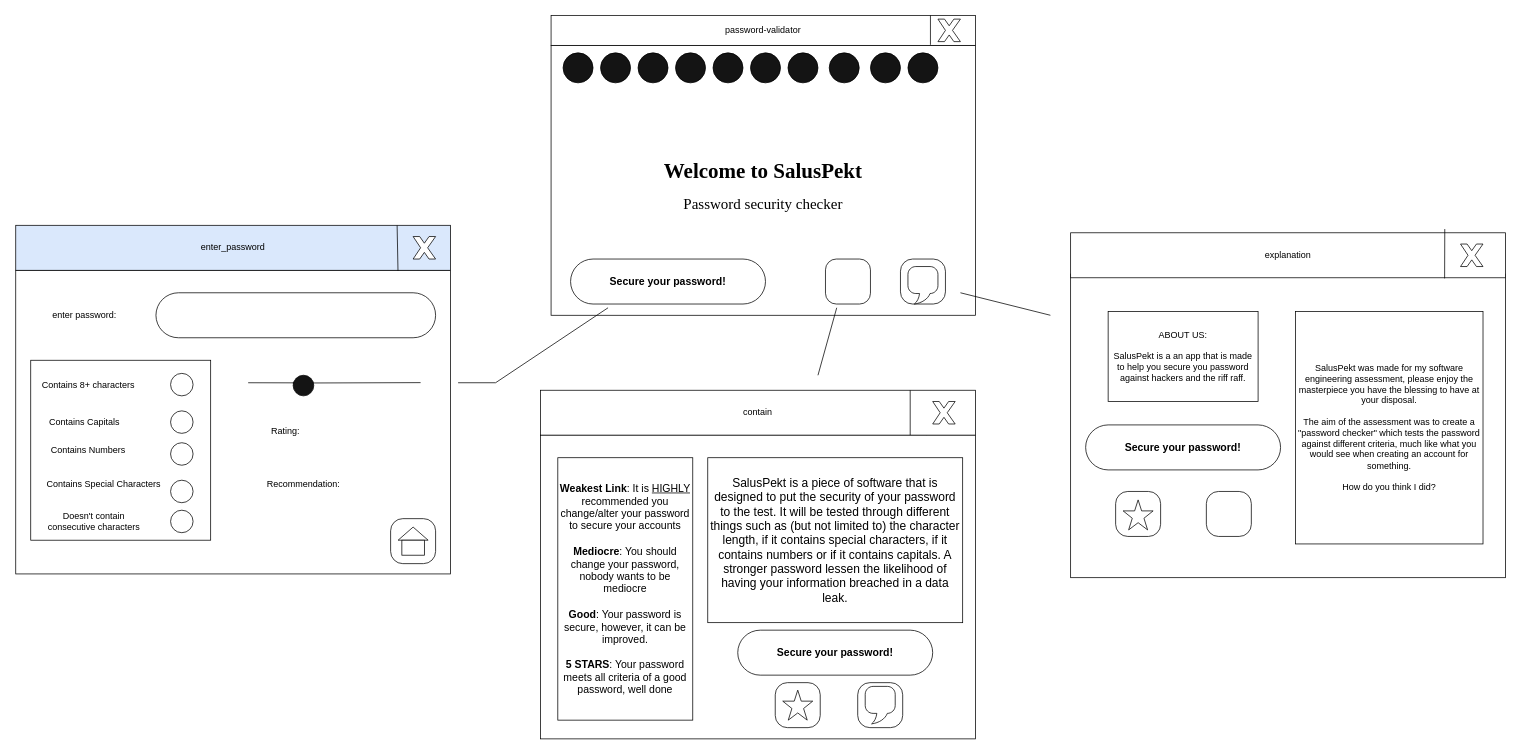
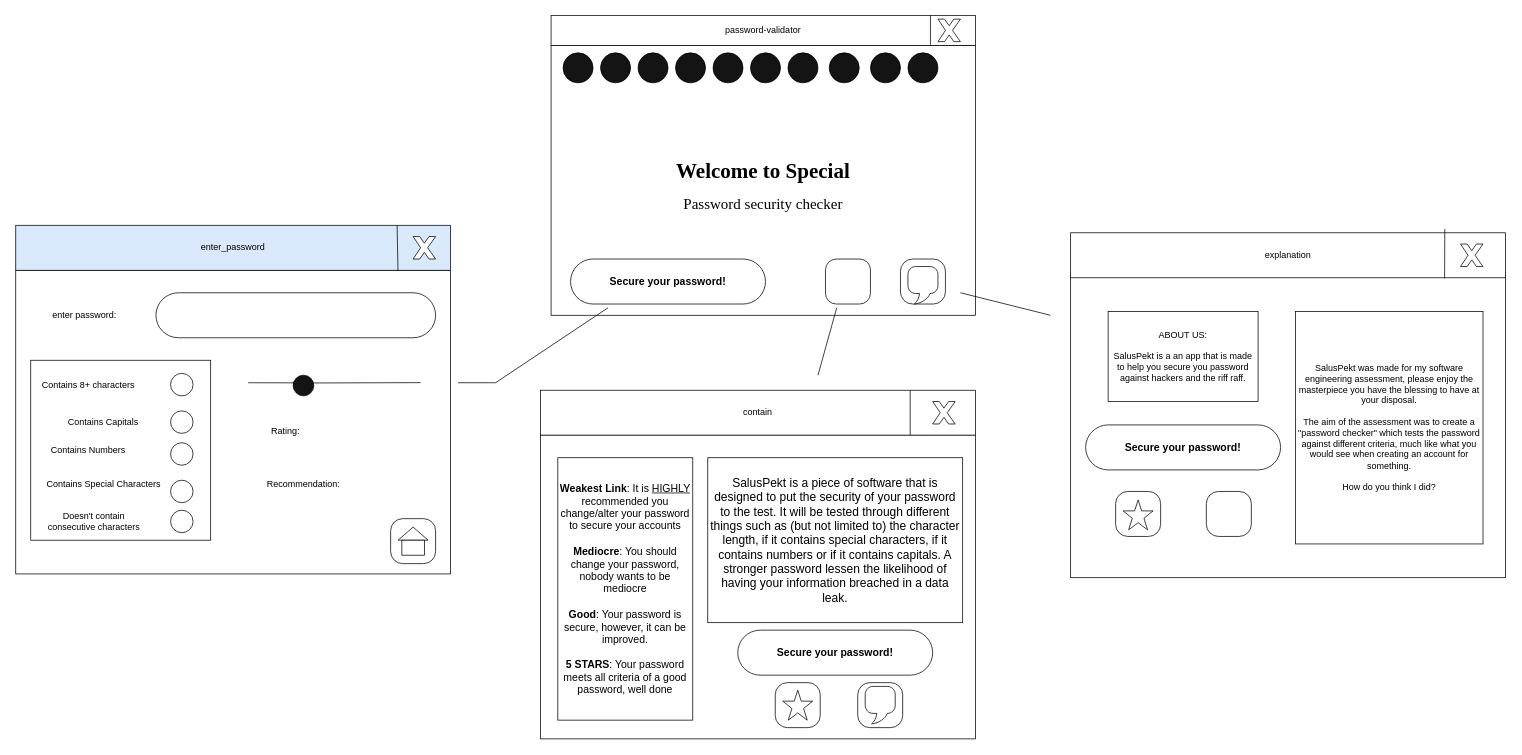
(763, 180) -> (763, 180)
(84, 422) -> (103, 422)
